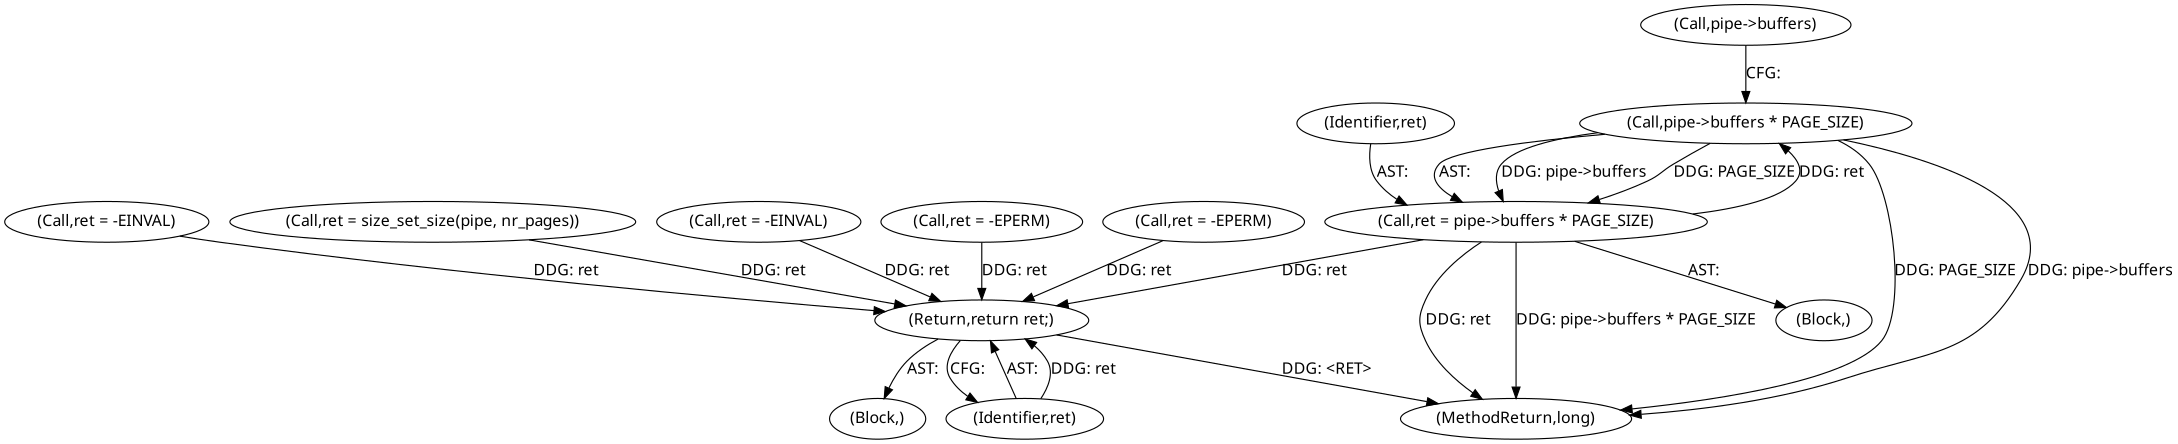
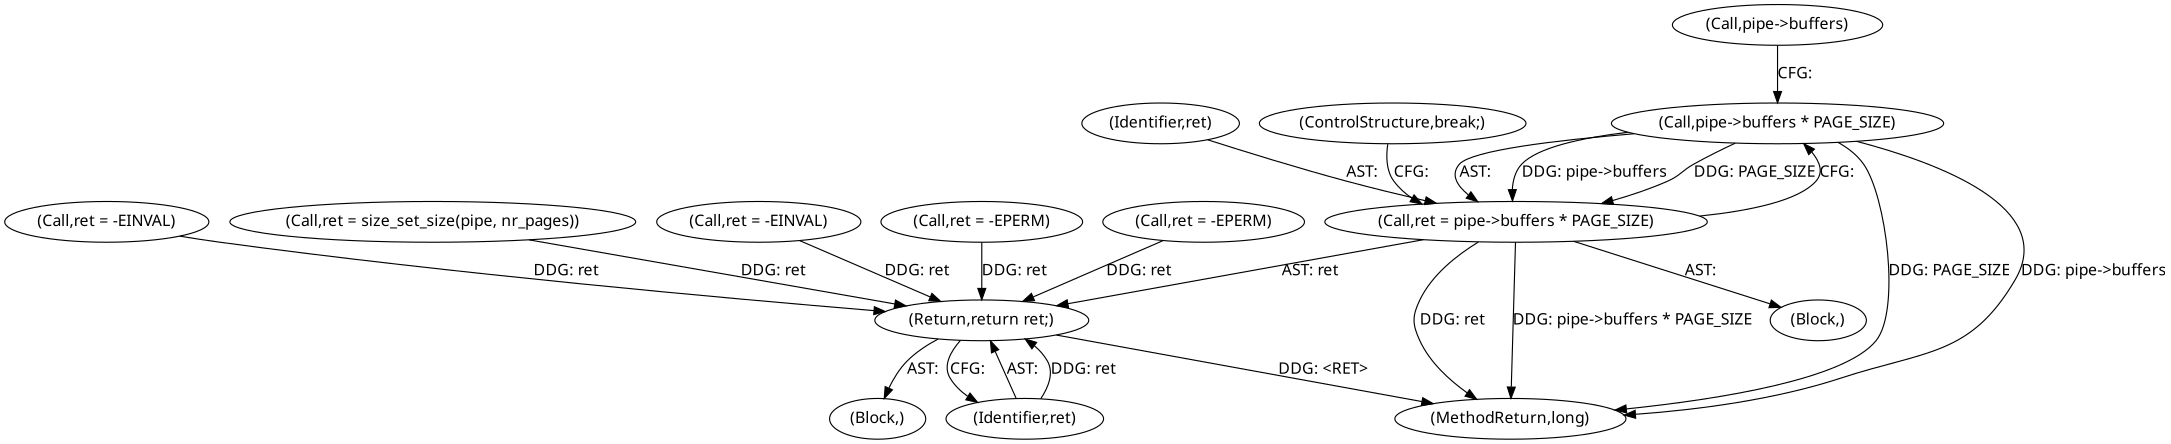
none -> (1393, 123)
(1832, 173) -> (1839, 173)
(1315, 271) -> (1311, 271)
